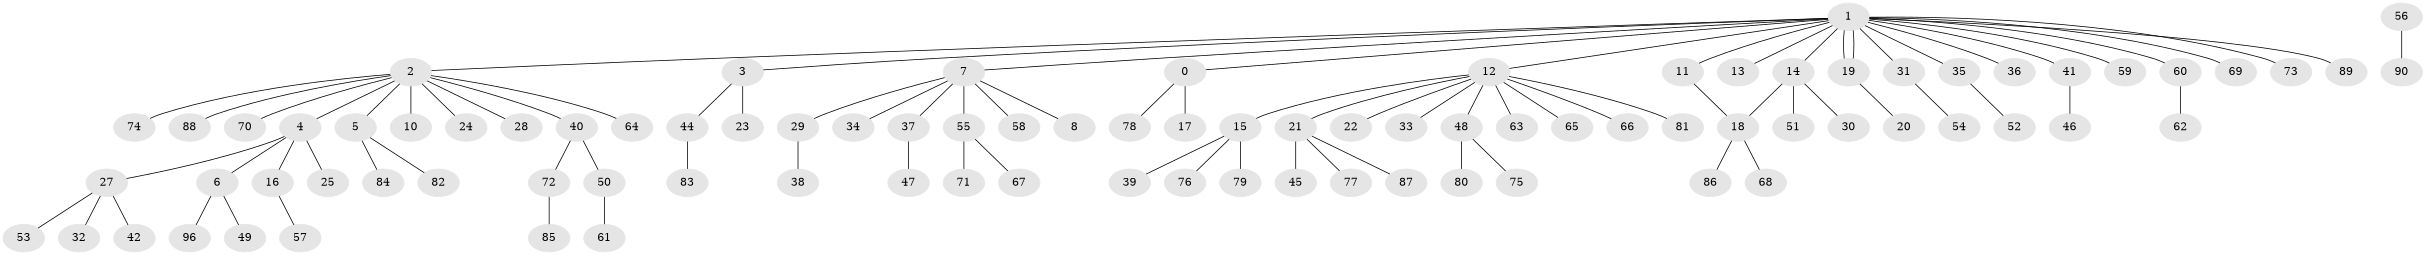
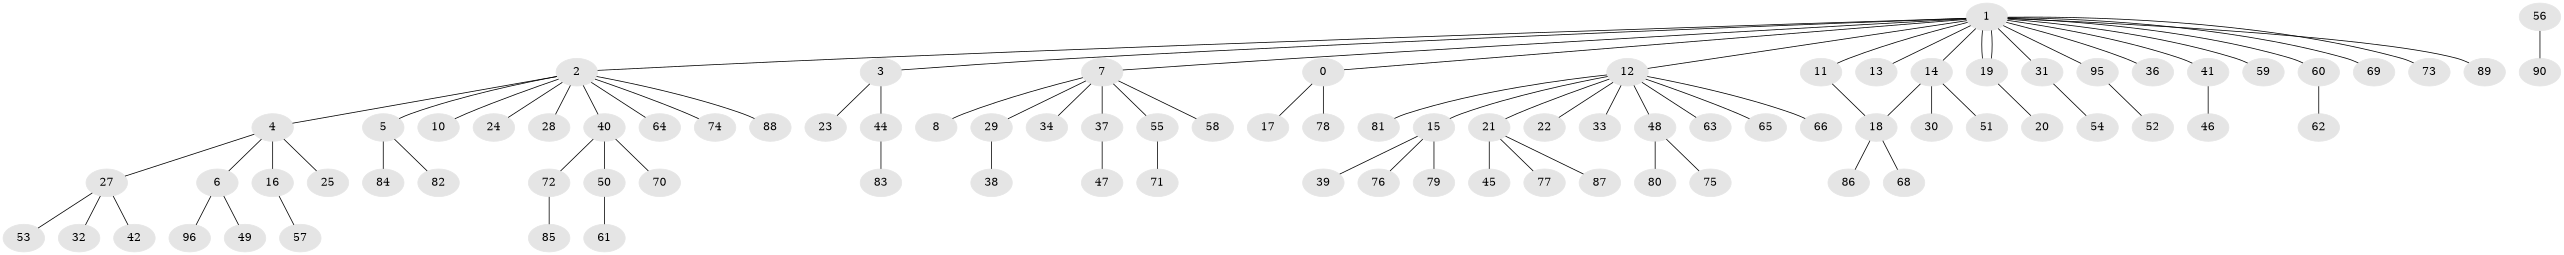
(1959, 72) -> (2098, 72)
(326, 96) -> (632, 155)
(1019, 183) -> none
